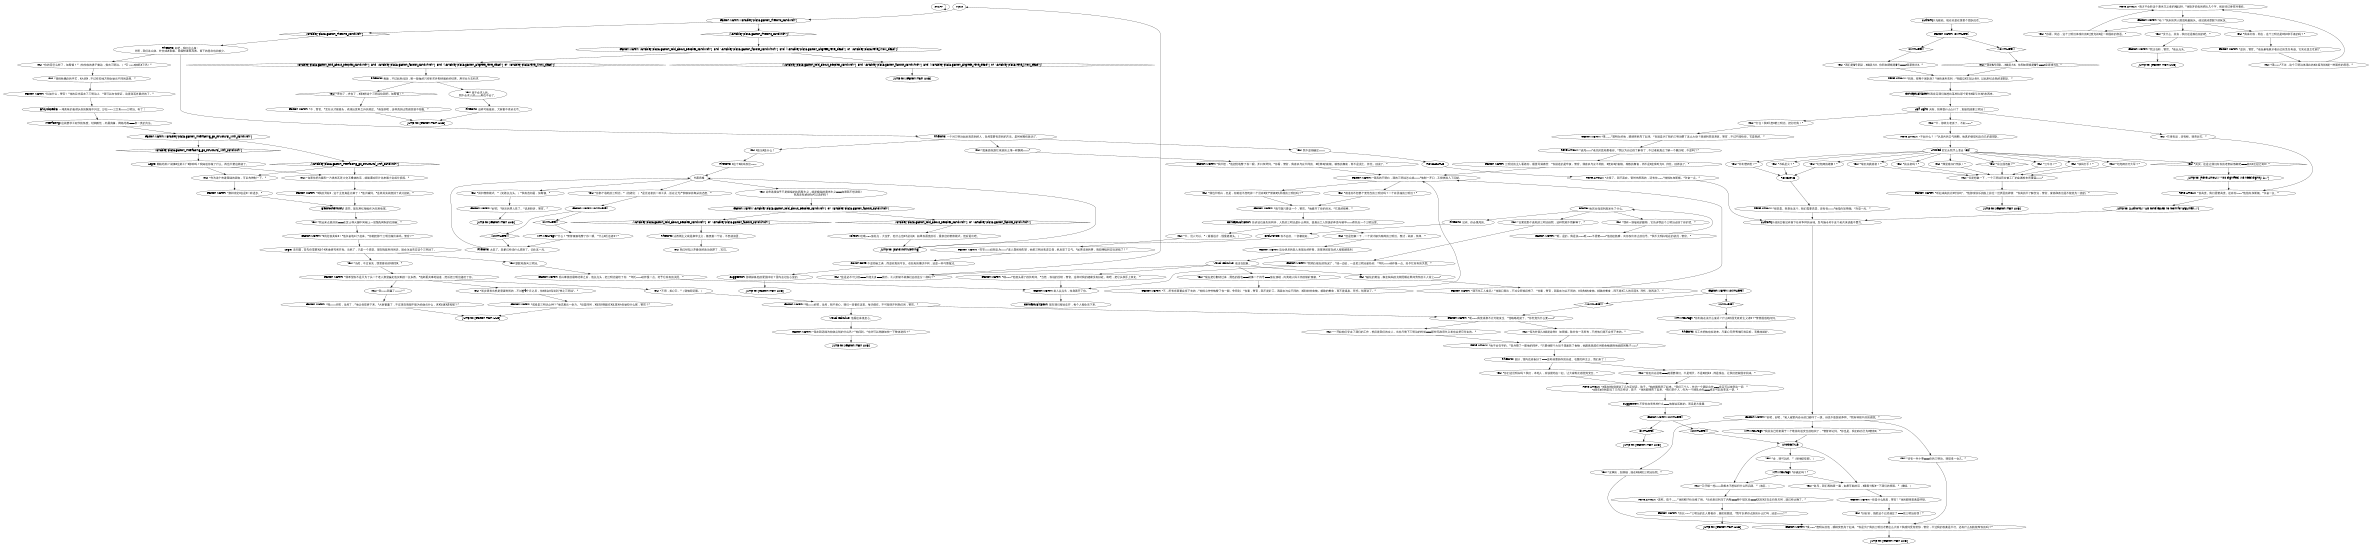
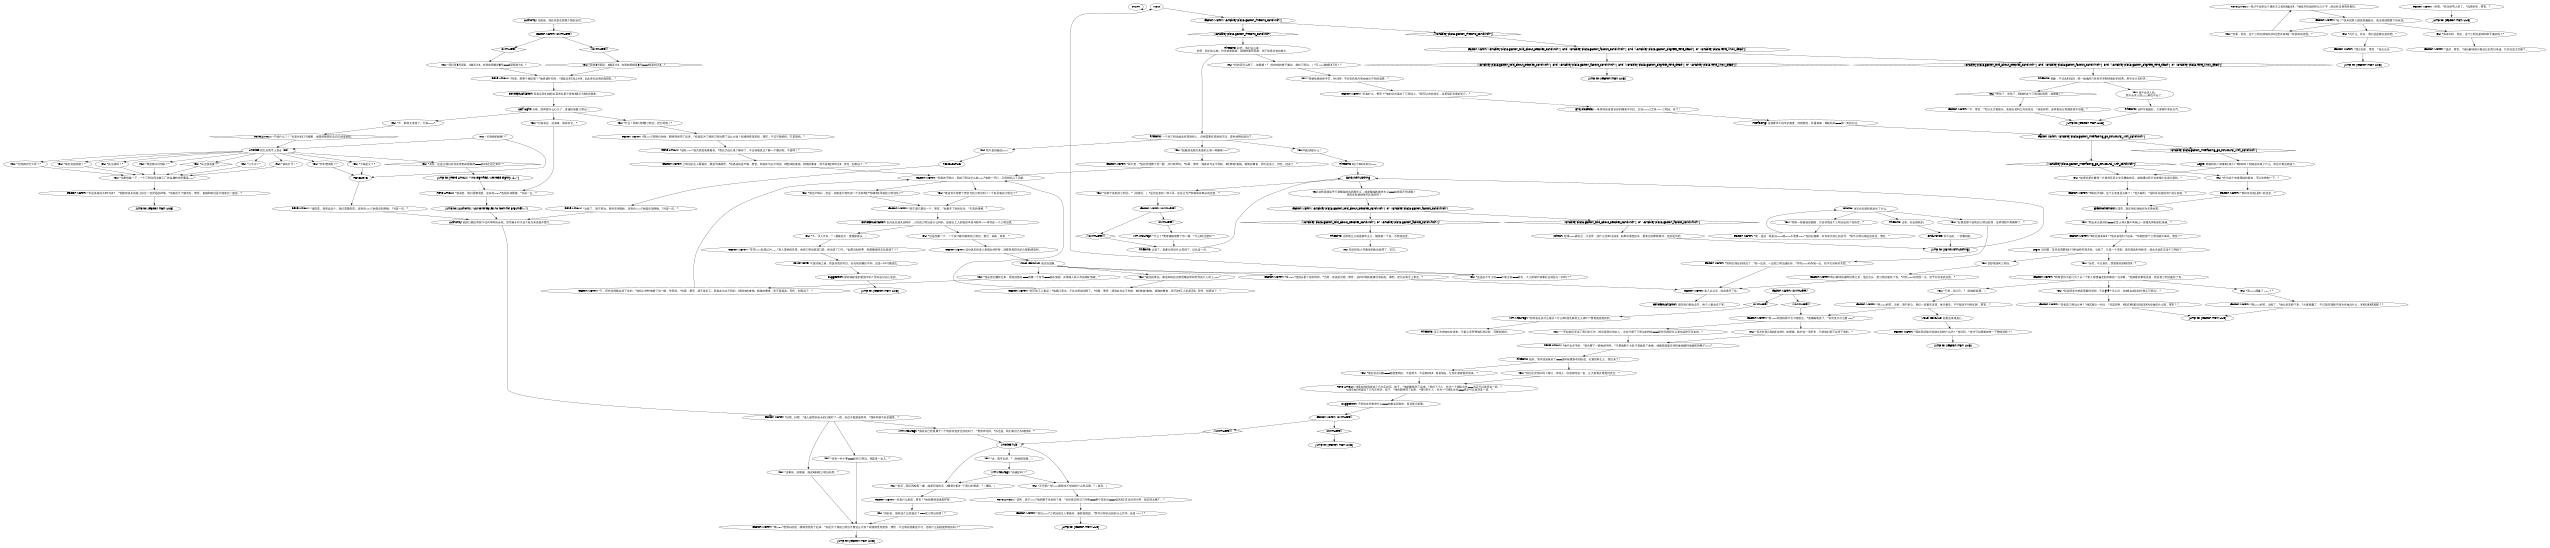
(2309, 65) -> none
(1950, 137) -> (304, 137)
(1884, 157) -> (384, 144)
(699, 178) -> (1358, 178)
(510, 193) -> none
